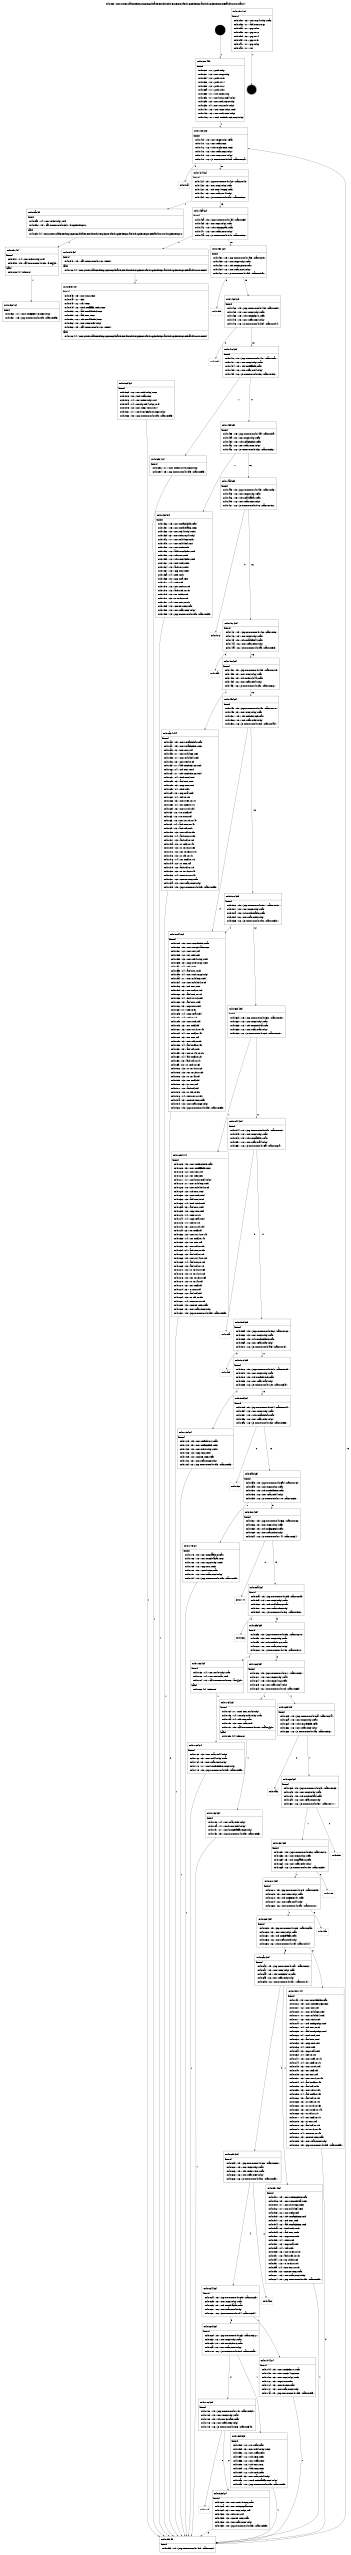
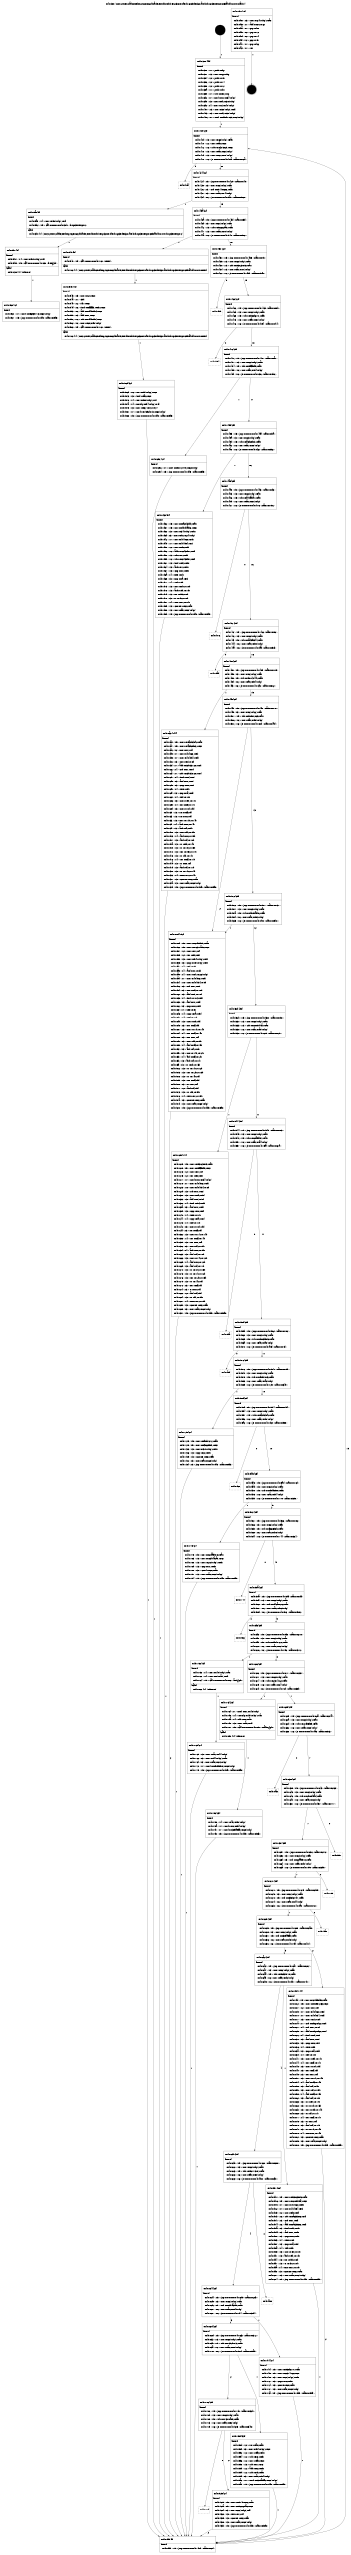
none -> (141, 359)
